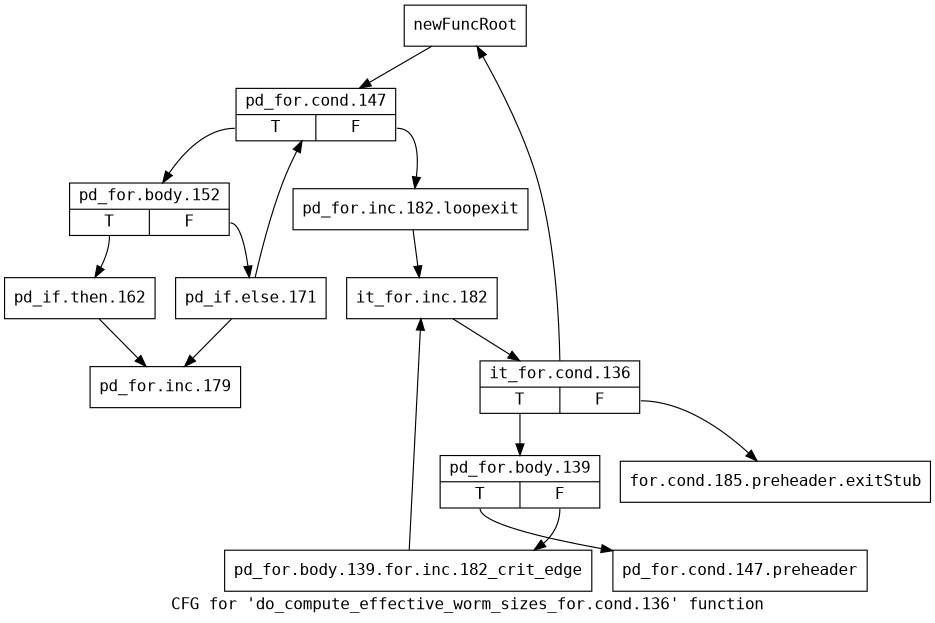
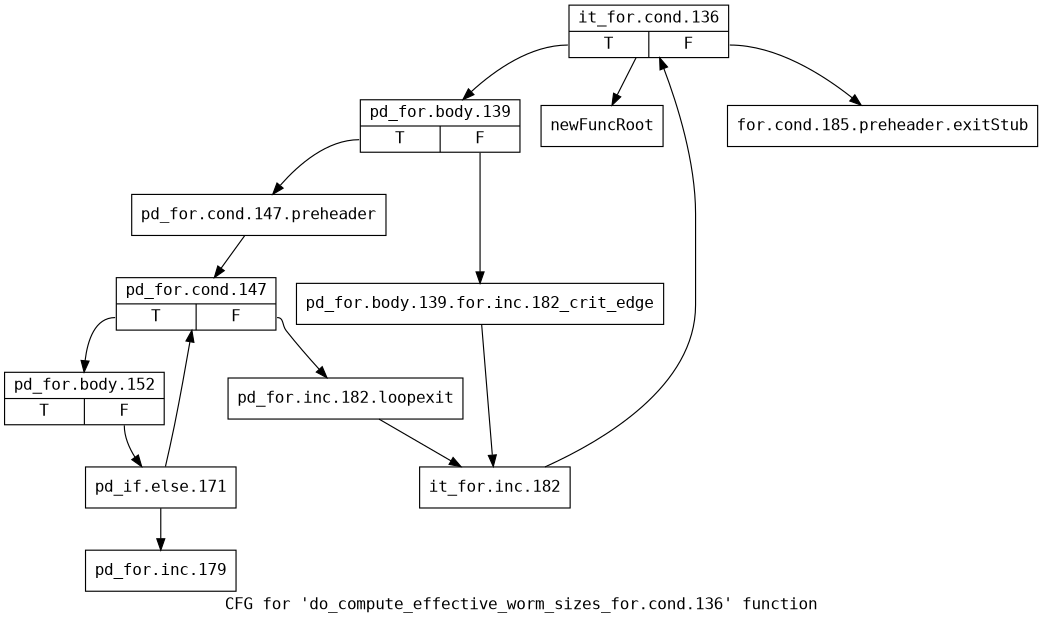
(401, 64) -> (233, 252)
(80, 298) -> none
